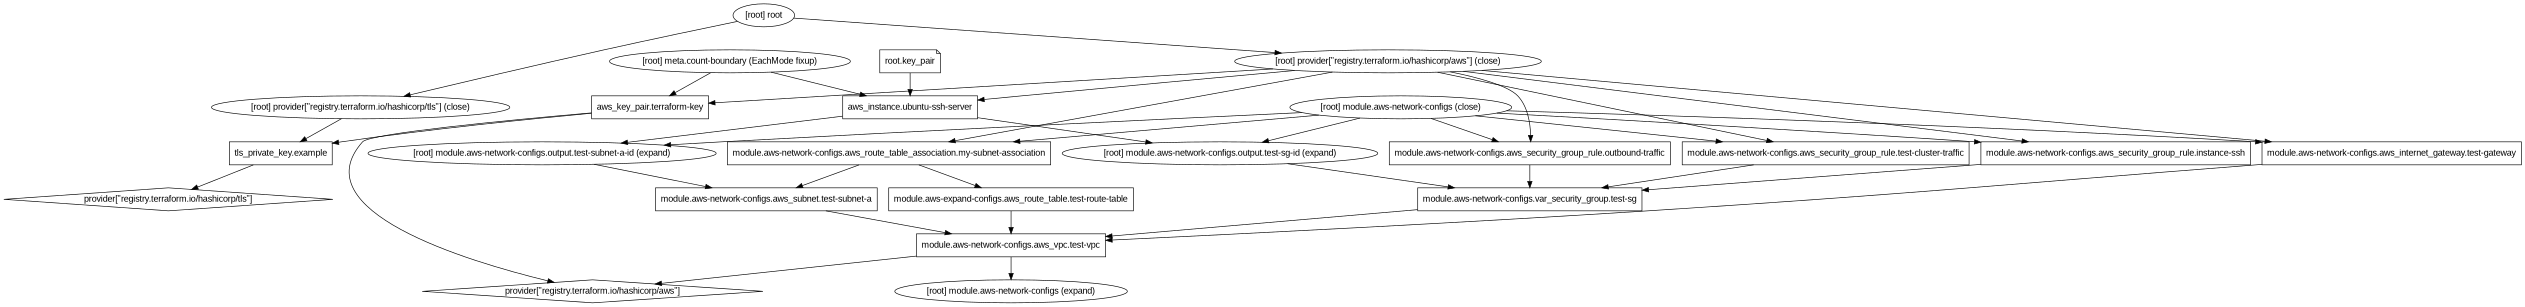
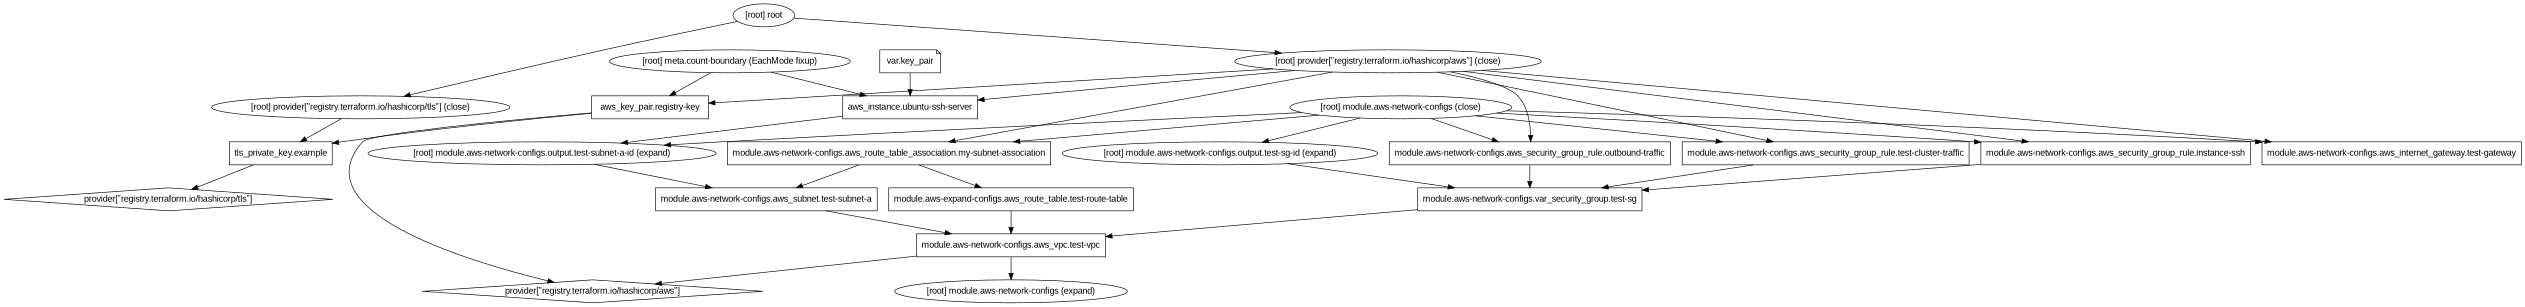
(910, 61) -> (910, 61)
(650, 107) -> (650, 107)
(1062, 130) -> none
(1687, 208) -> none
